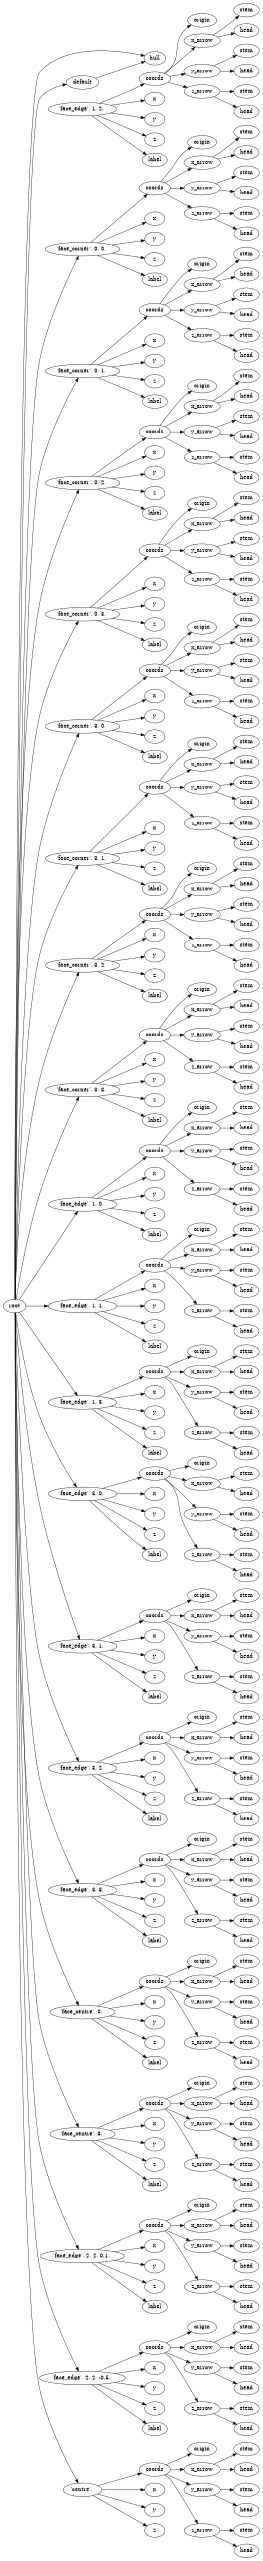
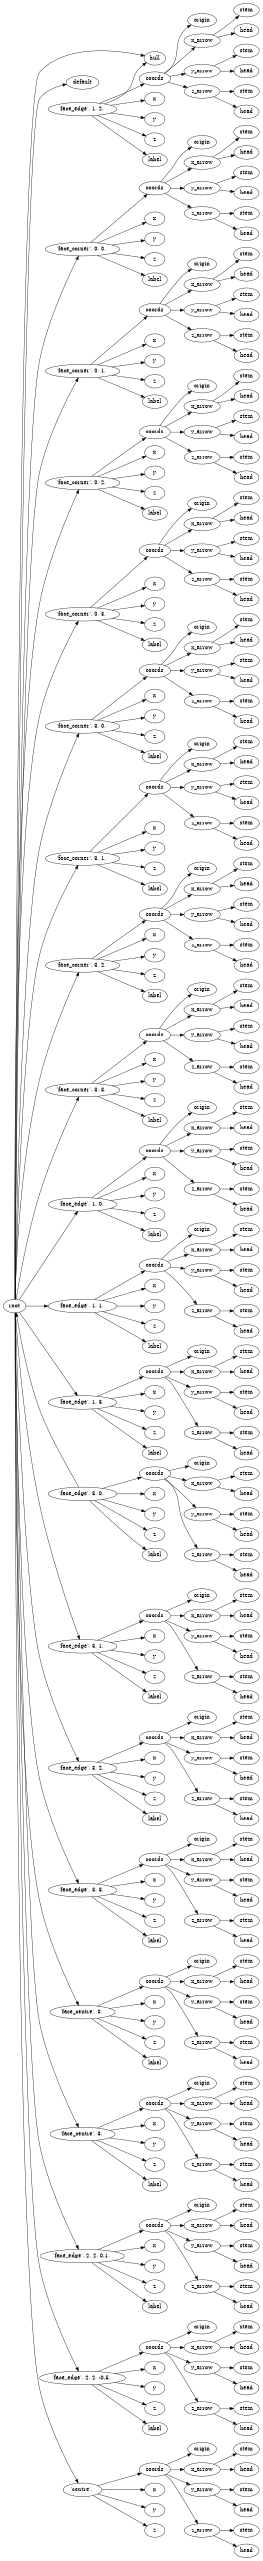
(119, 70) -> (130, 88)
(35, 1402) -> (38, 1405)
